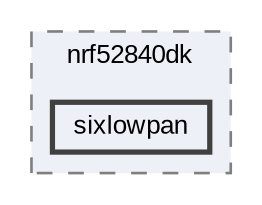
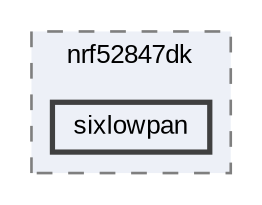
(131, 56) -> (131, 56)
